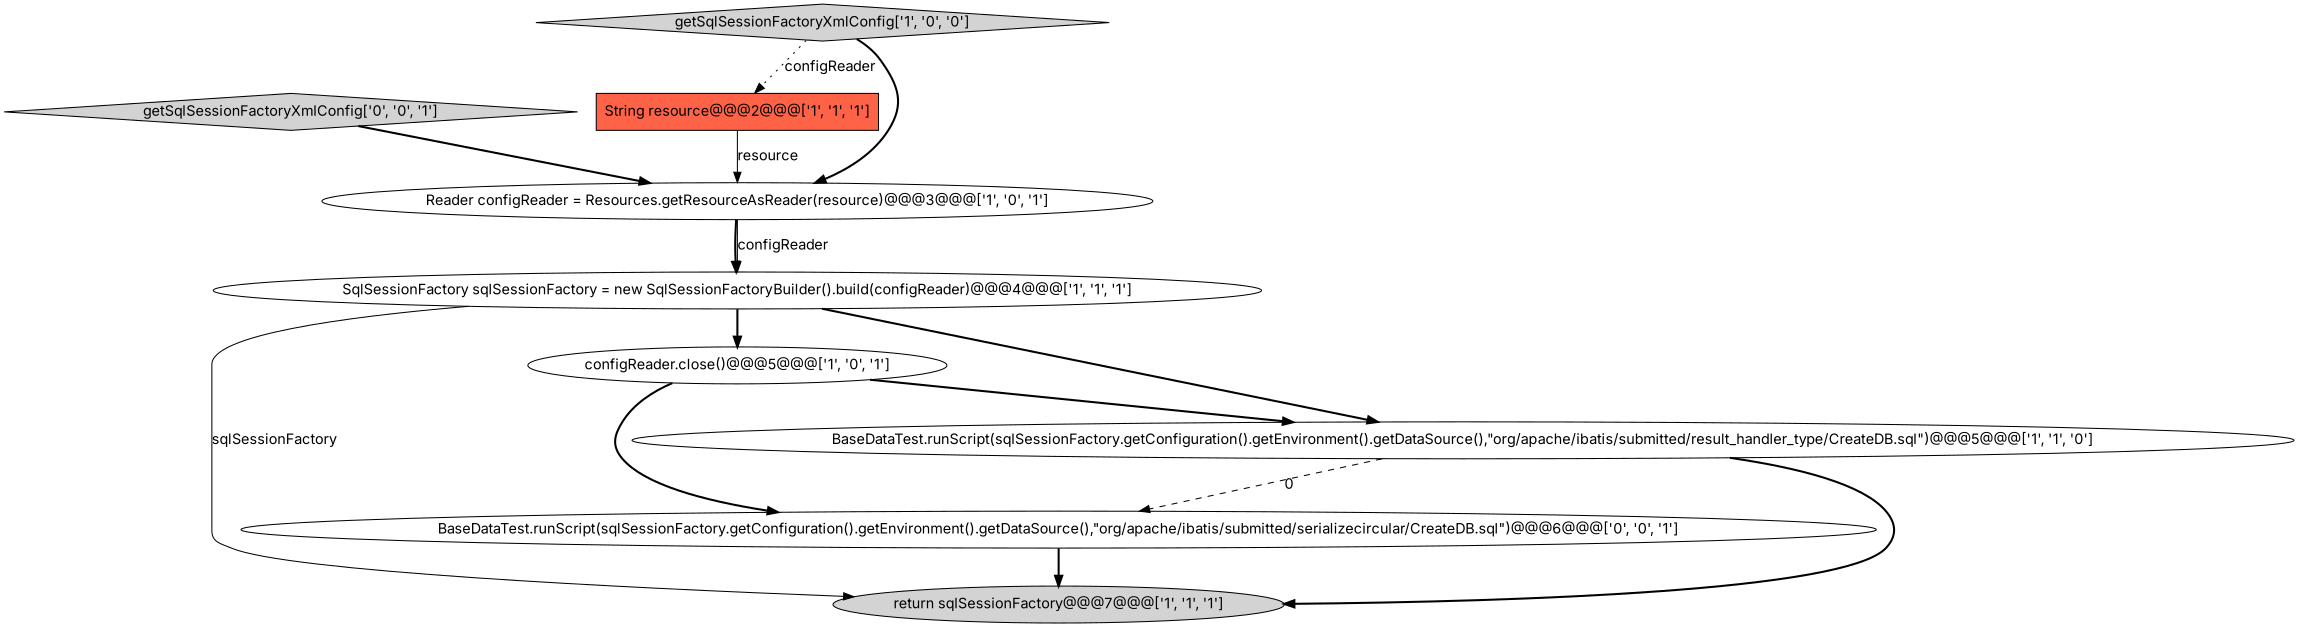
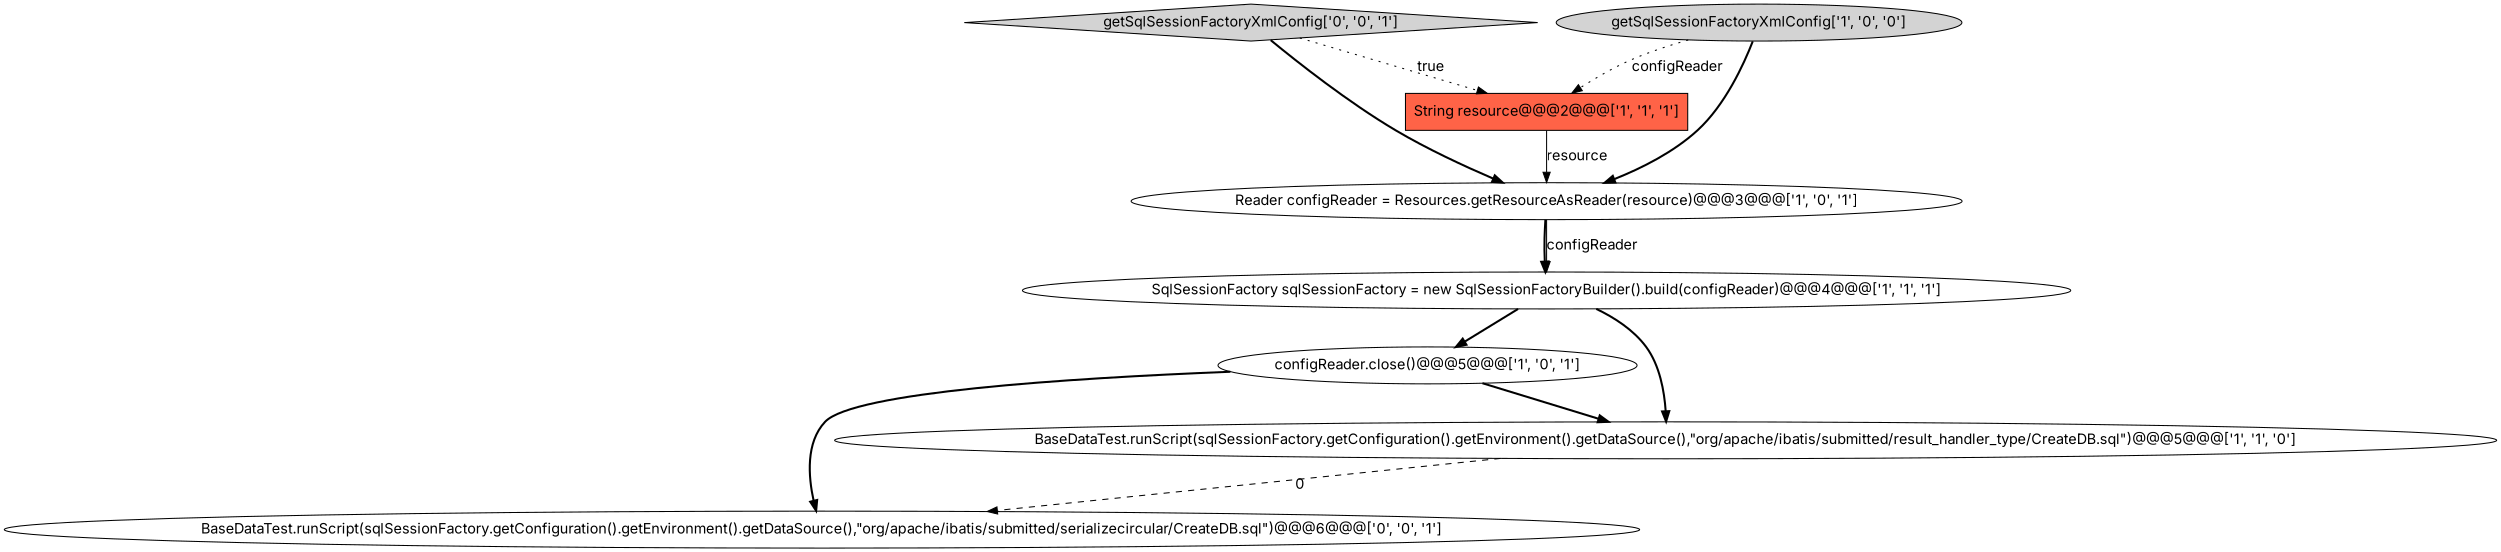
(823, 23) -> (1759, 23)
none -> (1389, 64)
(1059, 605) -> none
